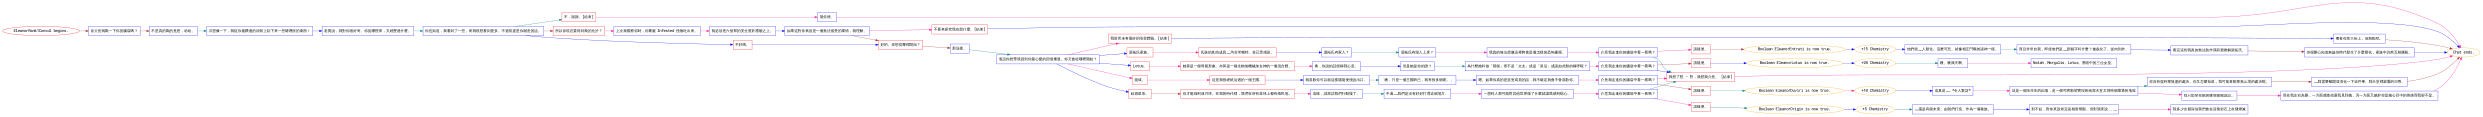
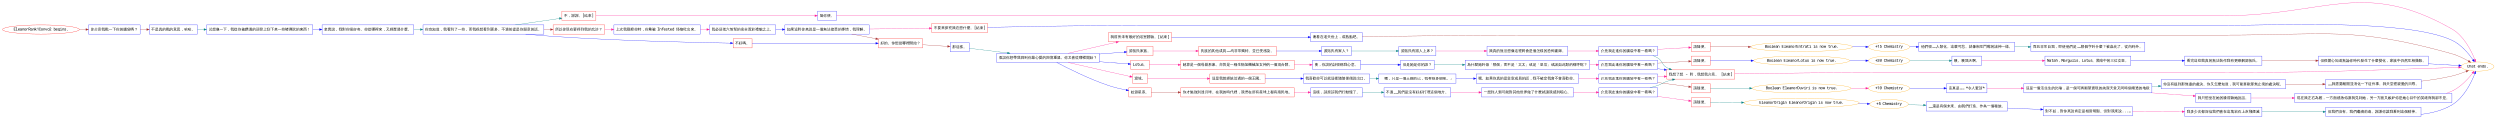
(2150, 50) -> (2156, 61)
(1795, 109) -> (1802, 103)
none -> (2373, 112)
